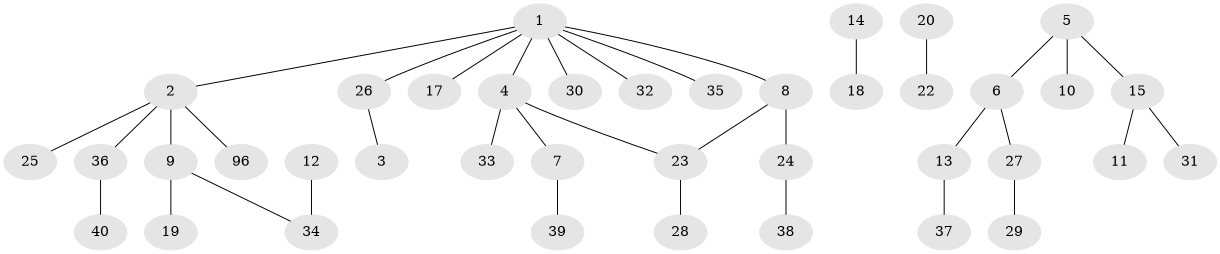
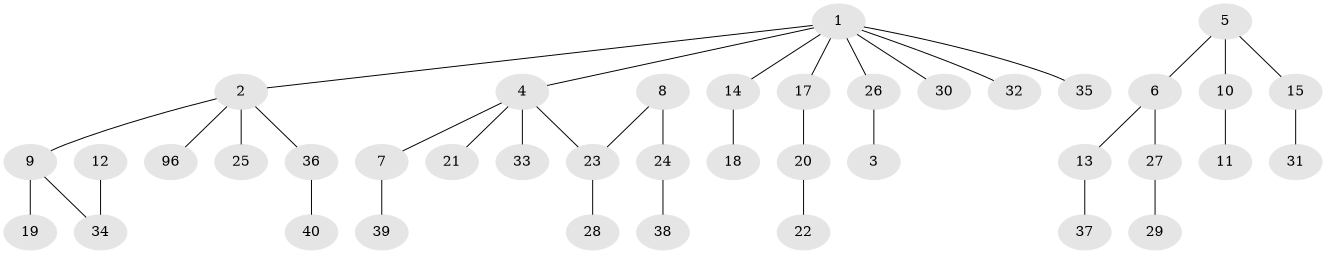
(667, 49) -> (786, 57)
none -> (804, 127)
(1129, 127) -> (1225, 127)
none -> (452, 162)
